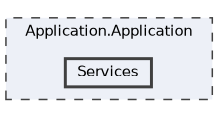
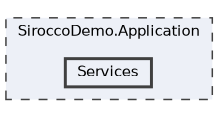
(109, 32) -> (109, 32)
